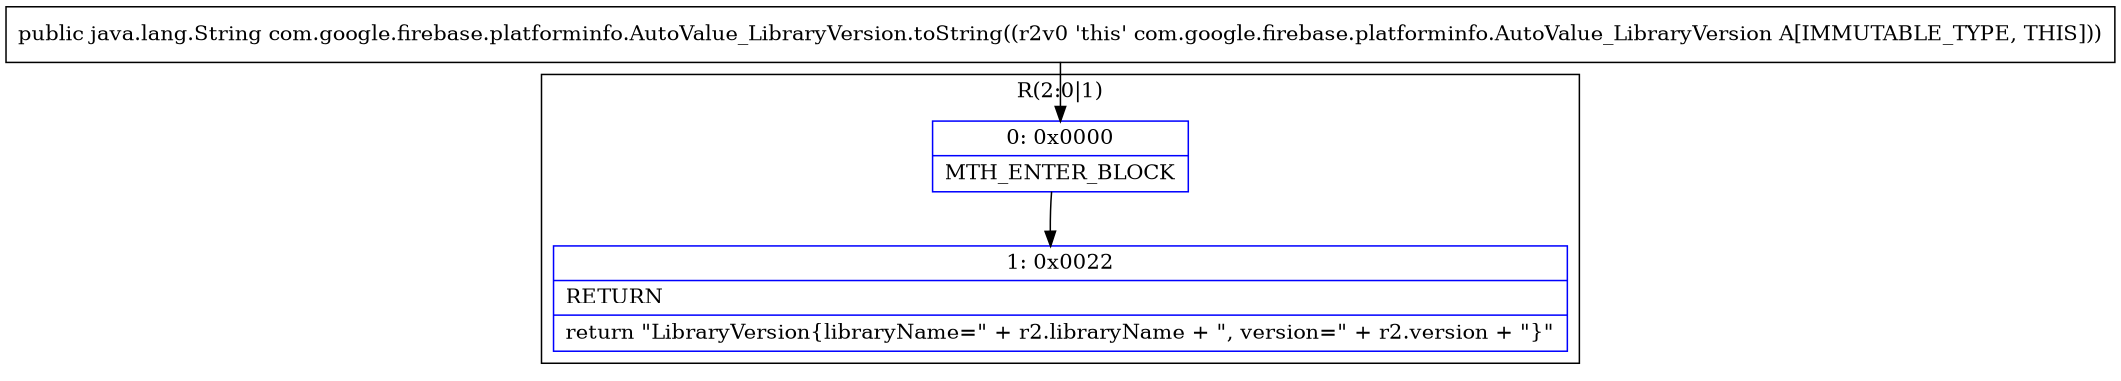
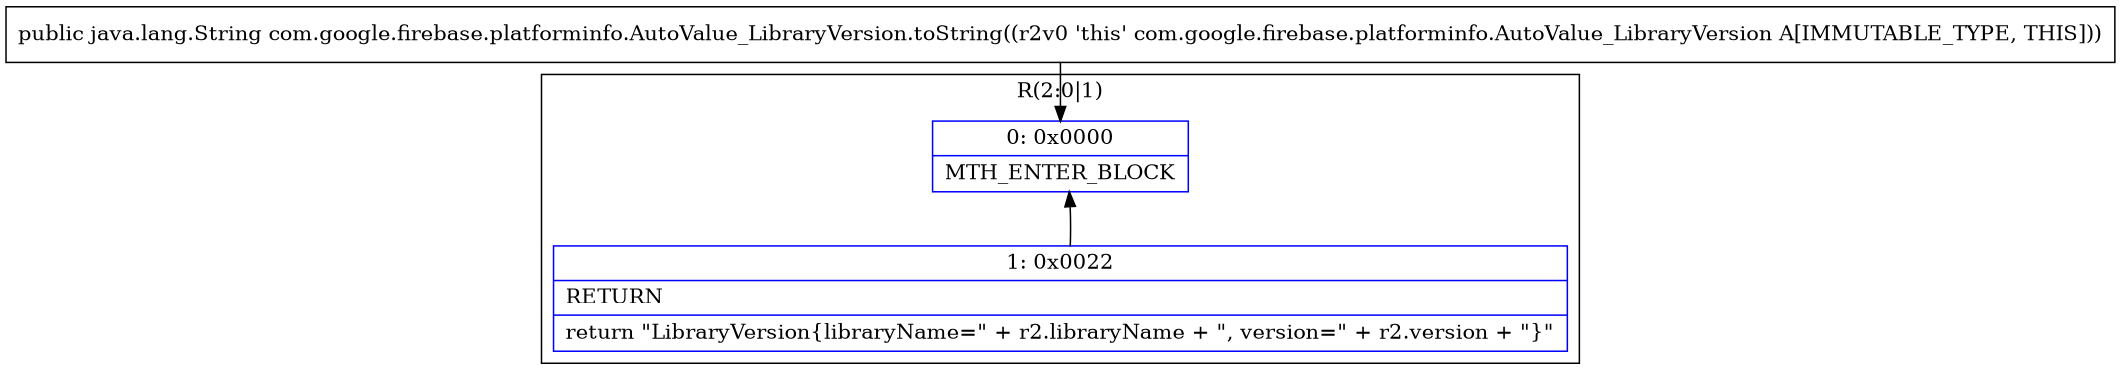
(1051, 211) -> (1071, 227)
